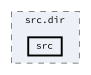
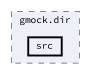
(45, 21) -> (45, 21)
